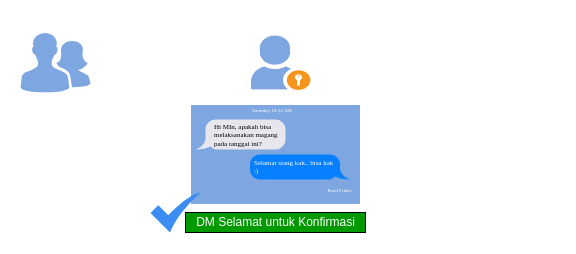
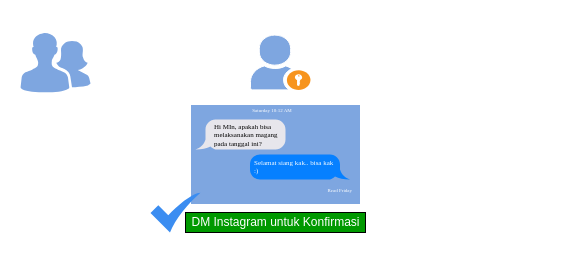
(276, 223) -> (276, 223)
